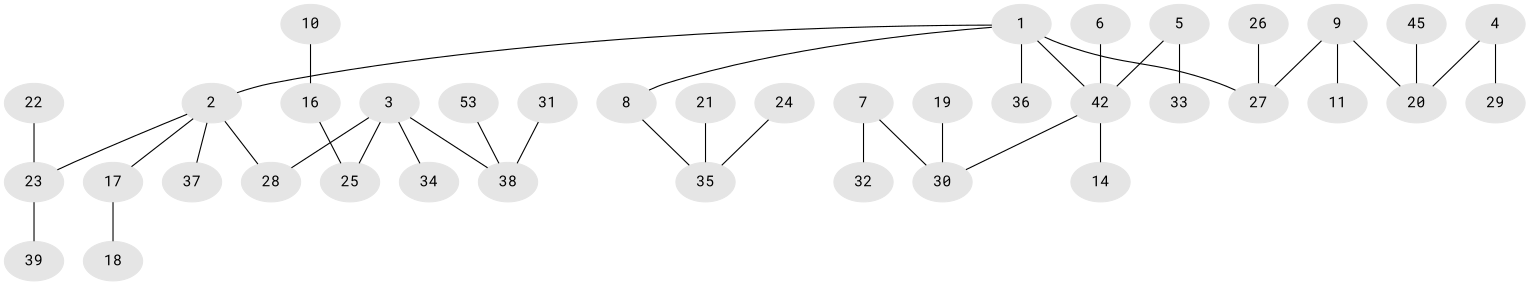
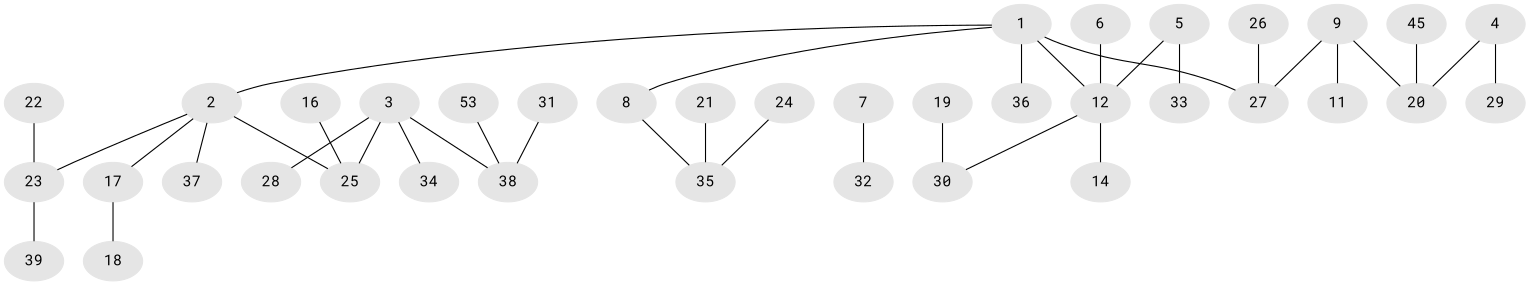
(311, 24) -> none
(1101, 103) -> (1101, 103)
(241, 143) -> (281, 143)
(903, 143) -> none
